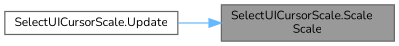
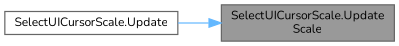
(308, 23) -> (308, 23)
